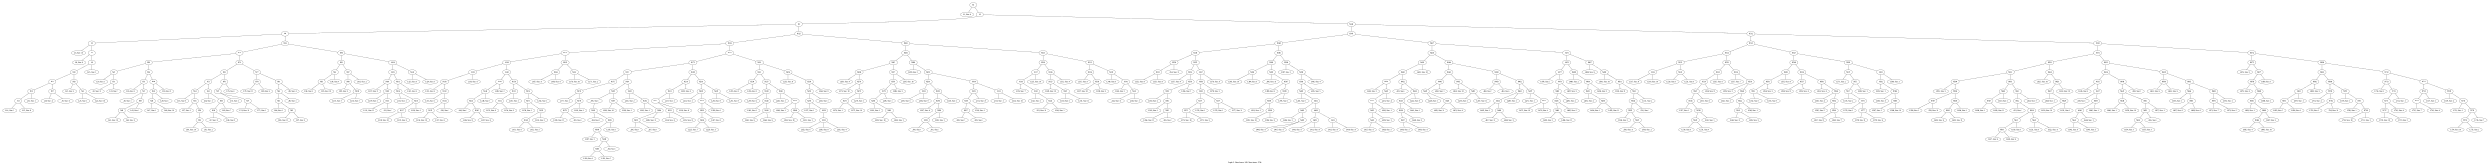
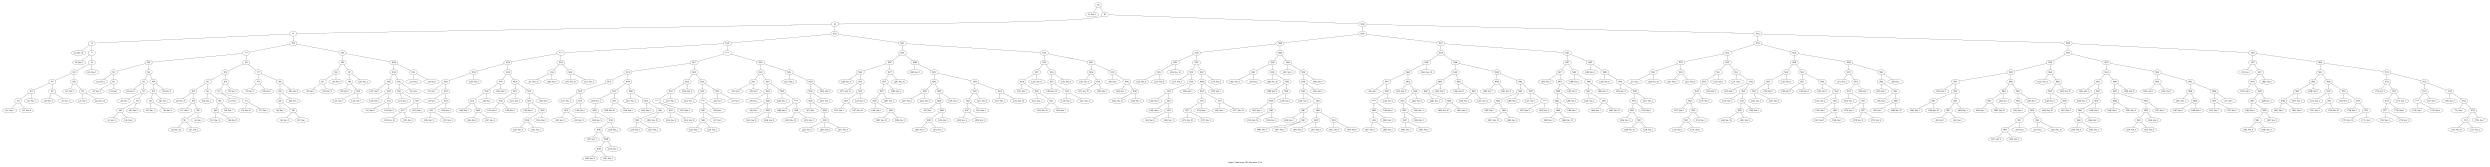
none -> (198, 120)
